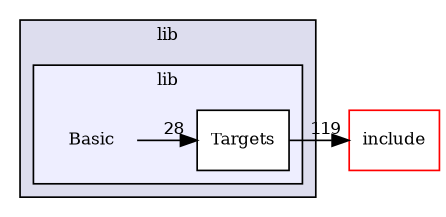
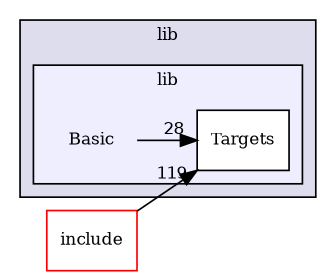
(310, 140) -> (160, 196)
